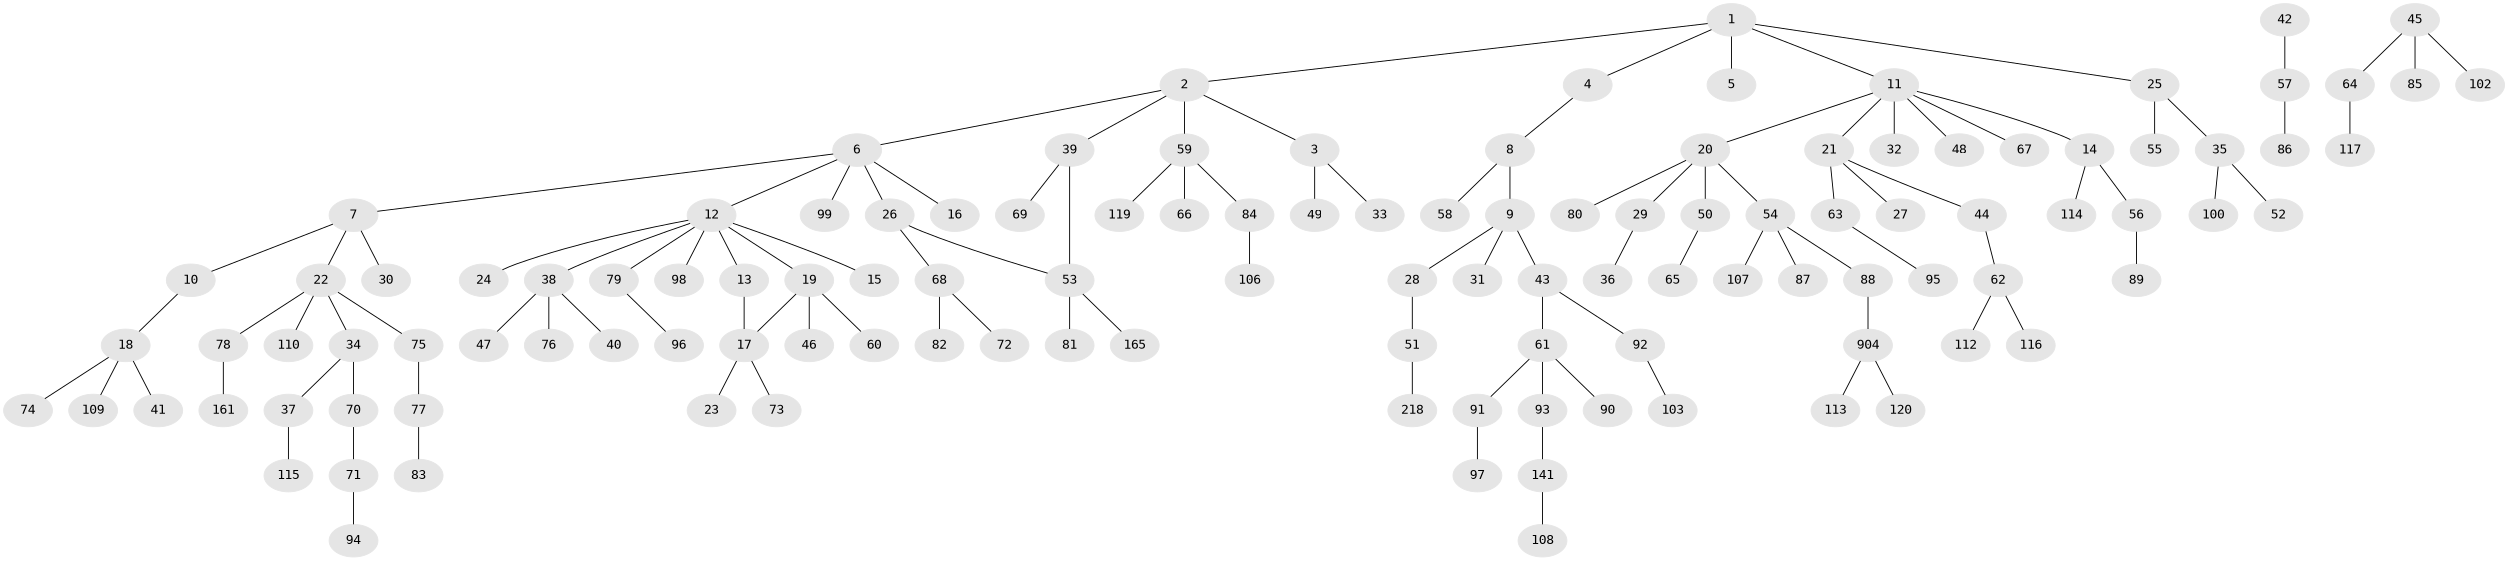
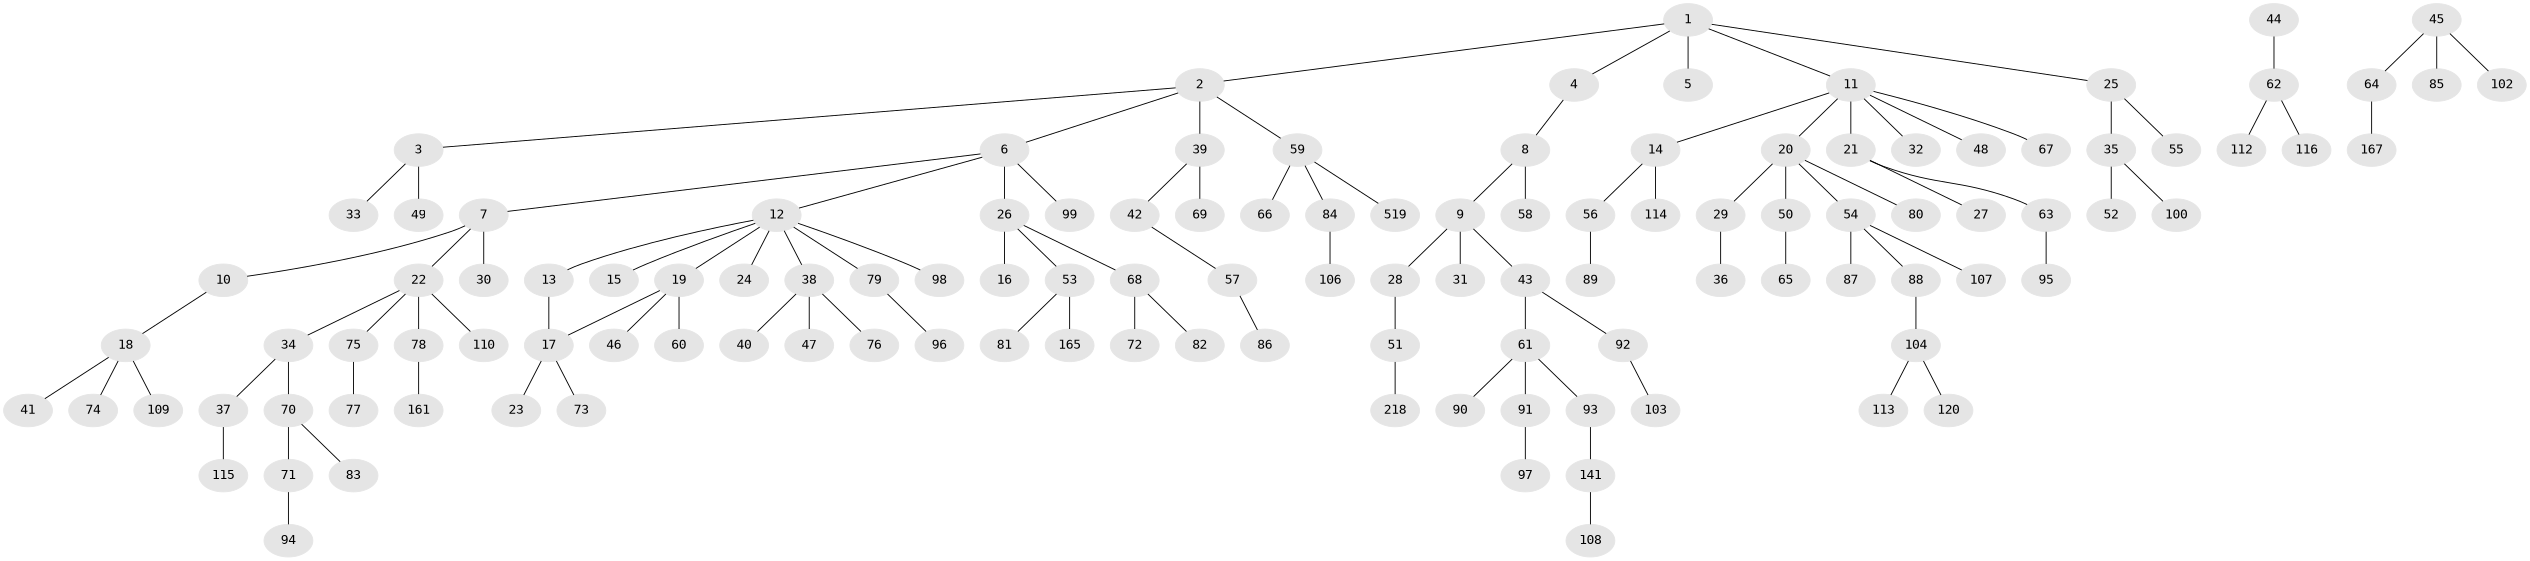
(2350, 150) -> (2372, 150)
(906, 183) -> (1005, 248)
(1904, 184) -> none
(1070, 215) -> (1167, 183)
(1119, 215) -> (1395, 215)
(1868, 345) -> (1916, 345)
(419, 443) -> (321, 443)
